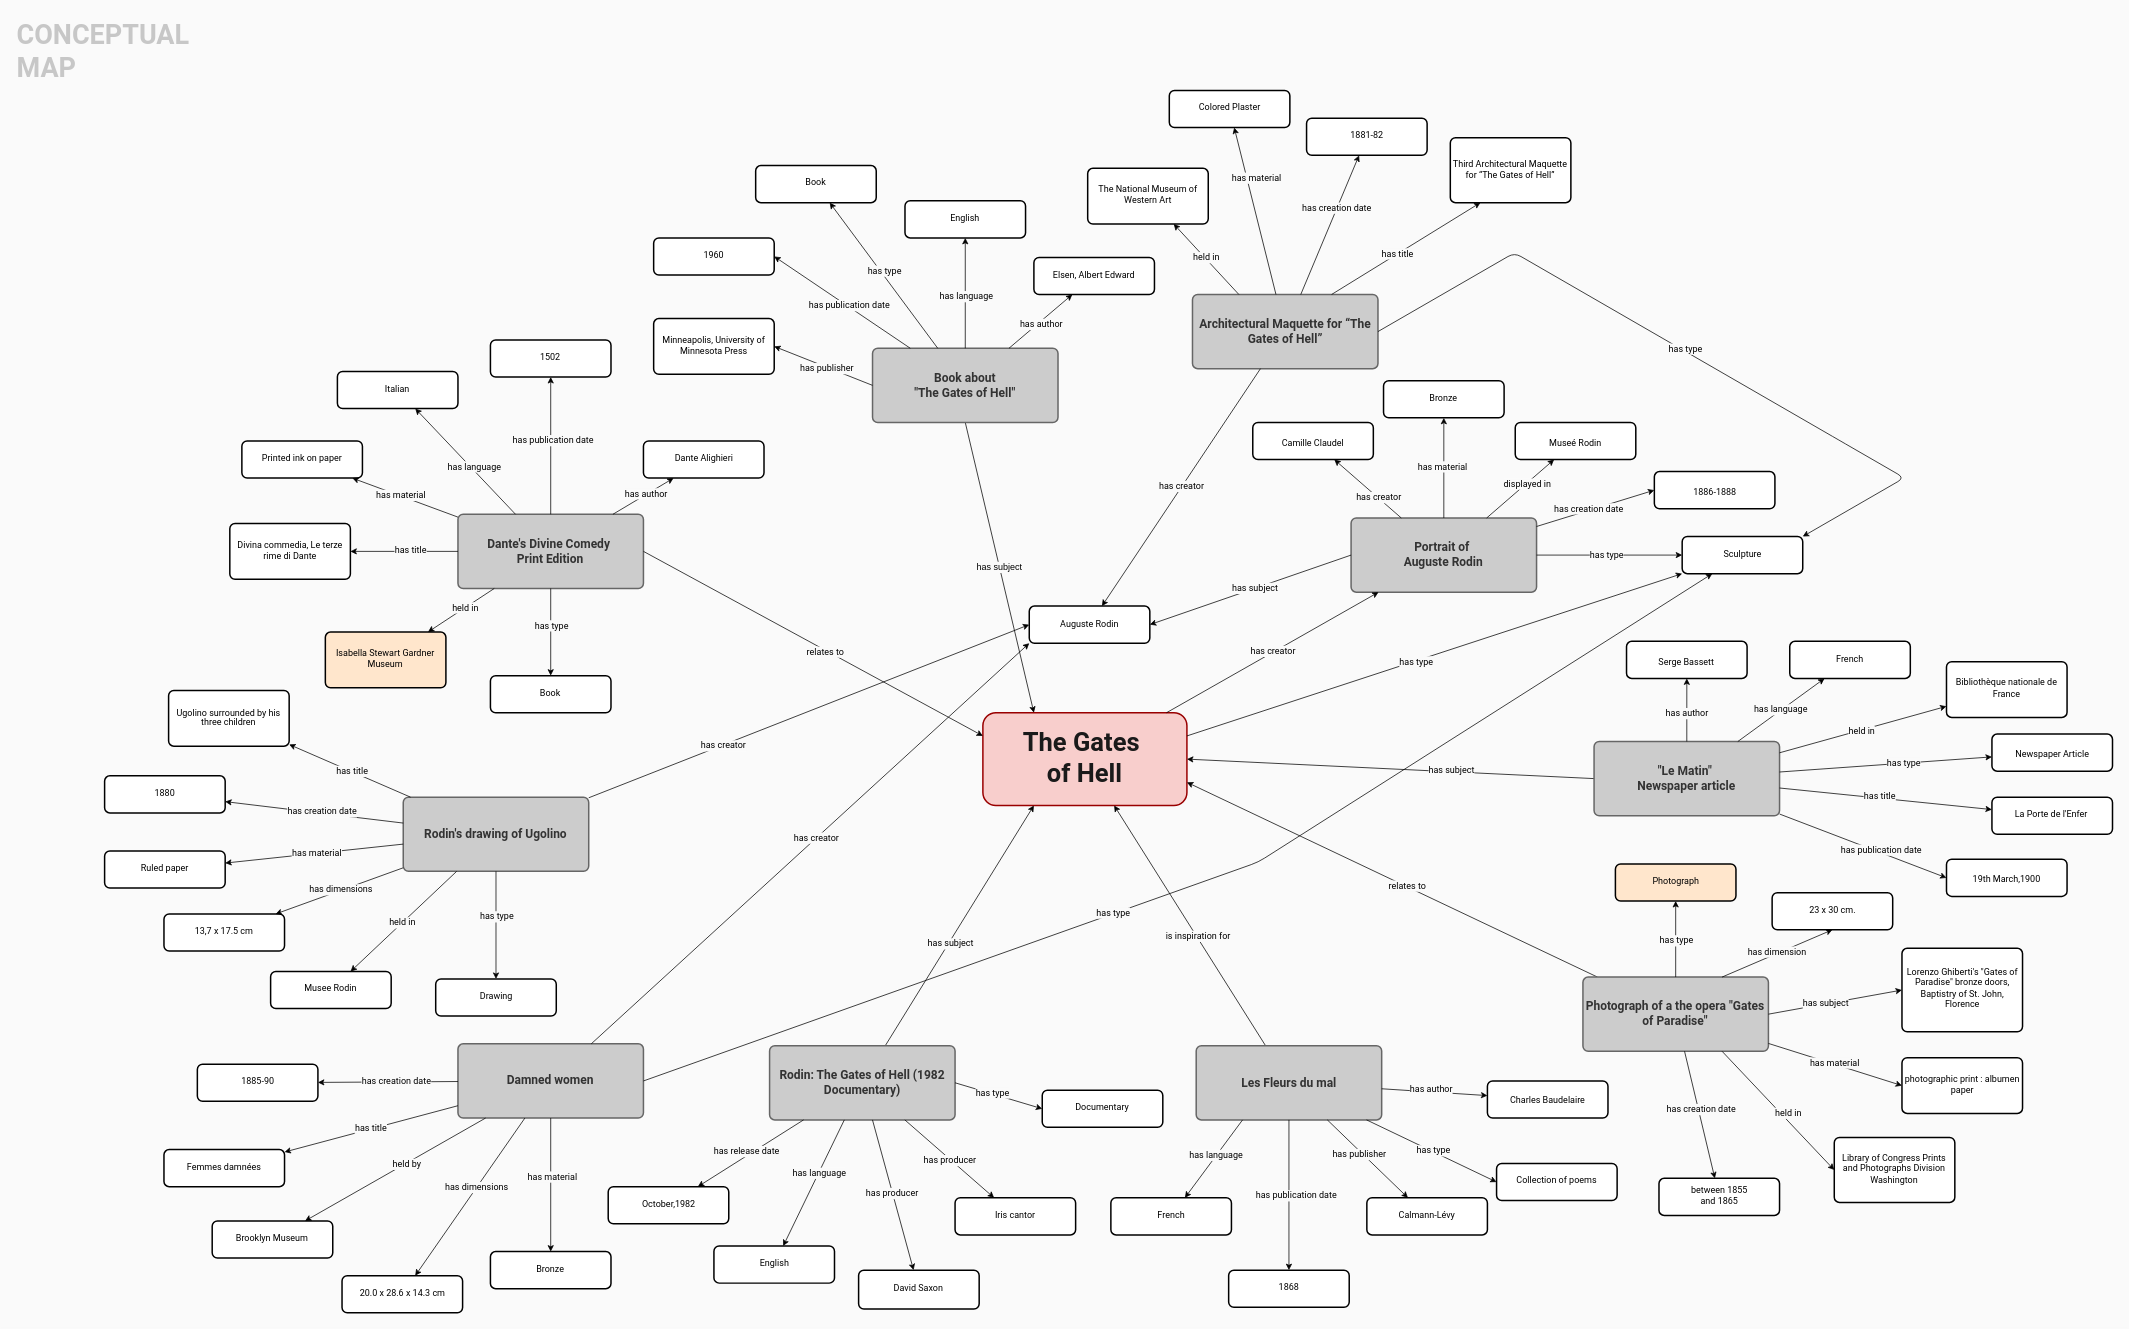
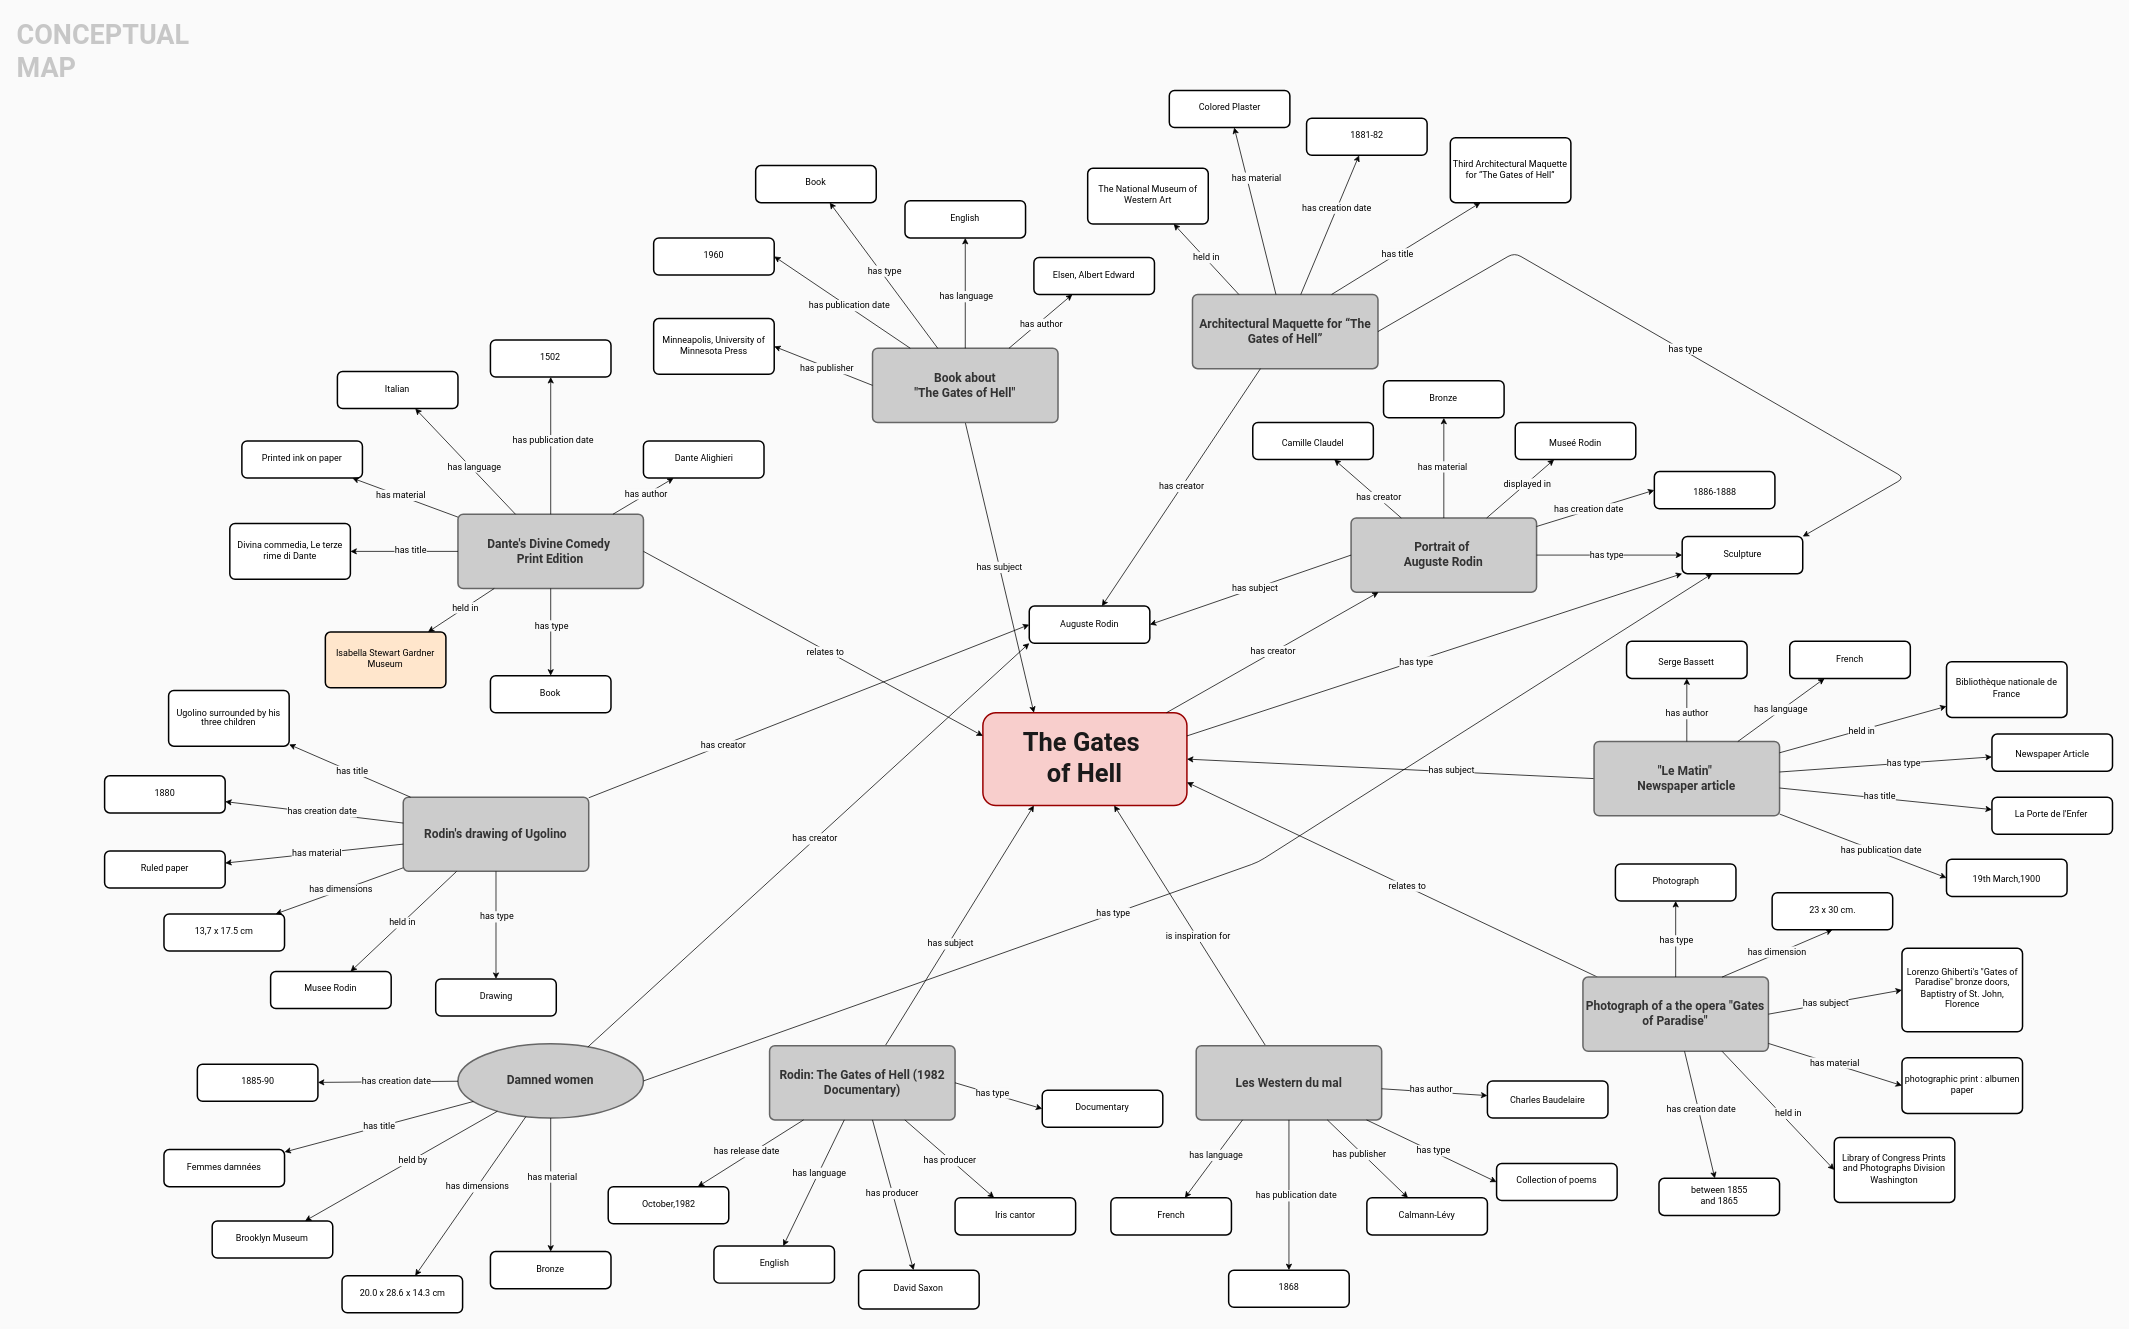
(1676, 882) -> (1676, 882)
(551, 1081) -> (551, 1081)
(1289, 1083) -> (1289, 1083)
